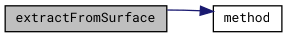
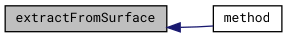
(184, 10) -> (197, 27)
